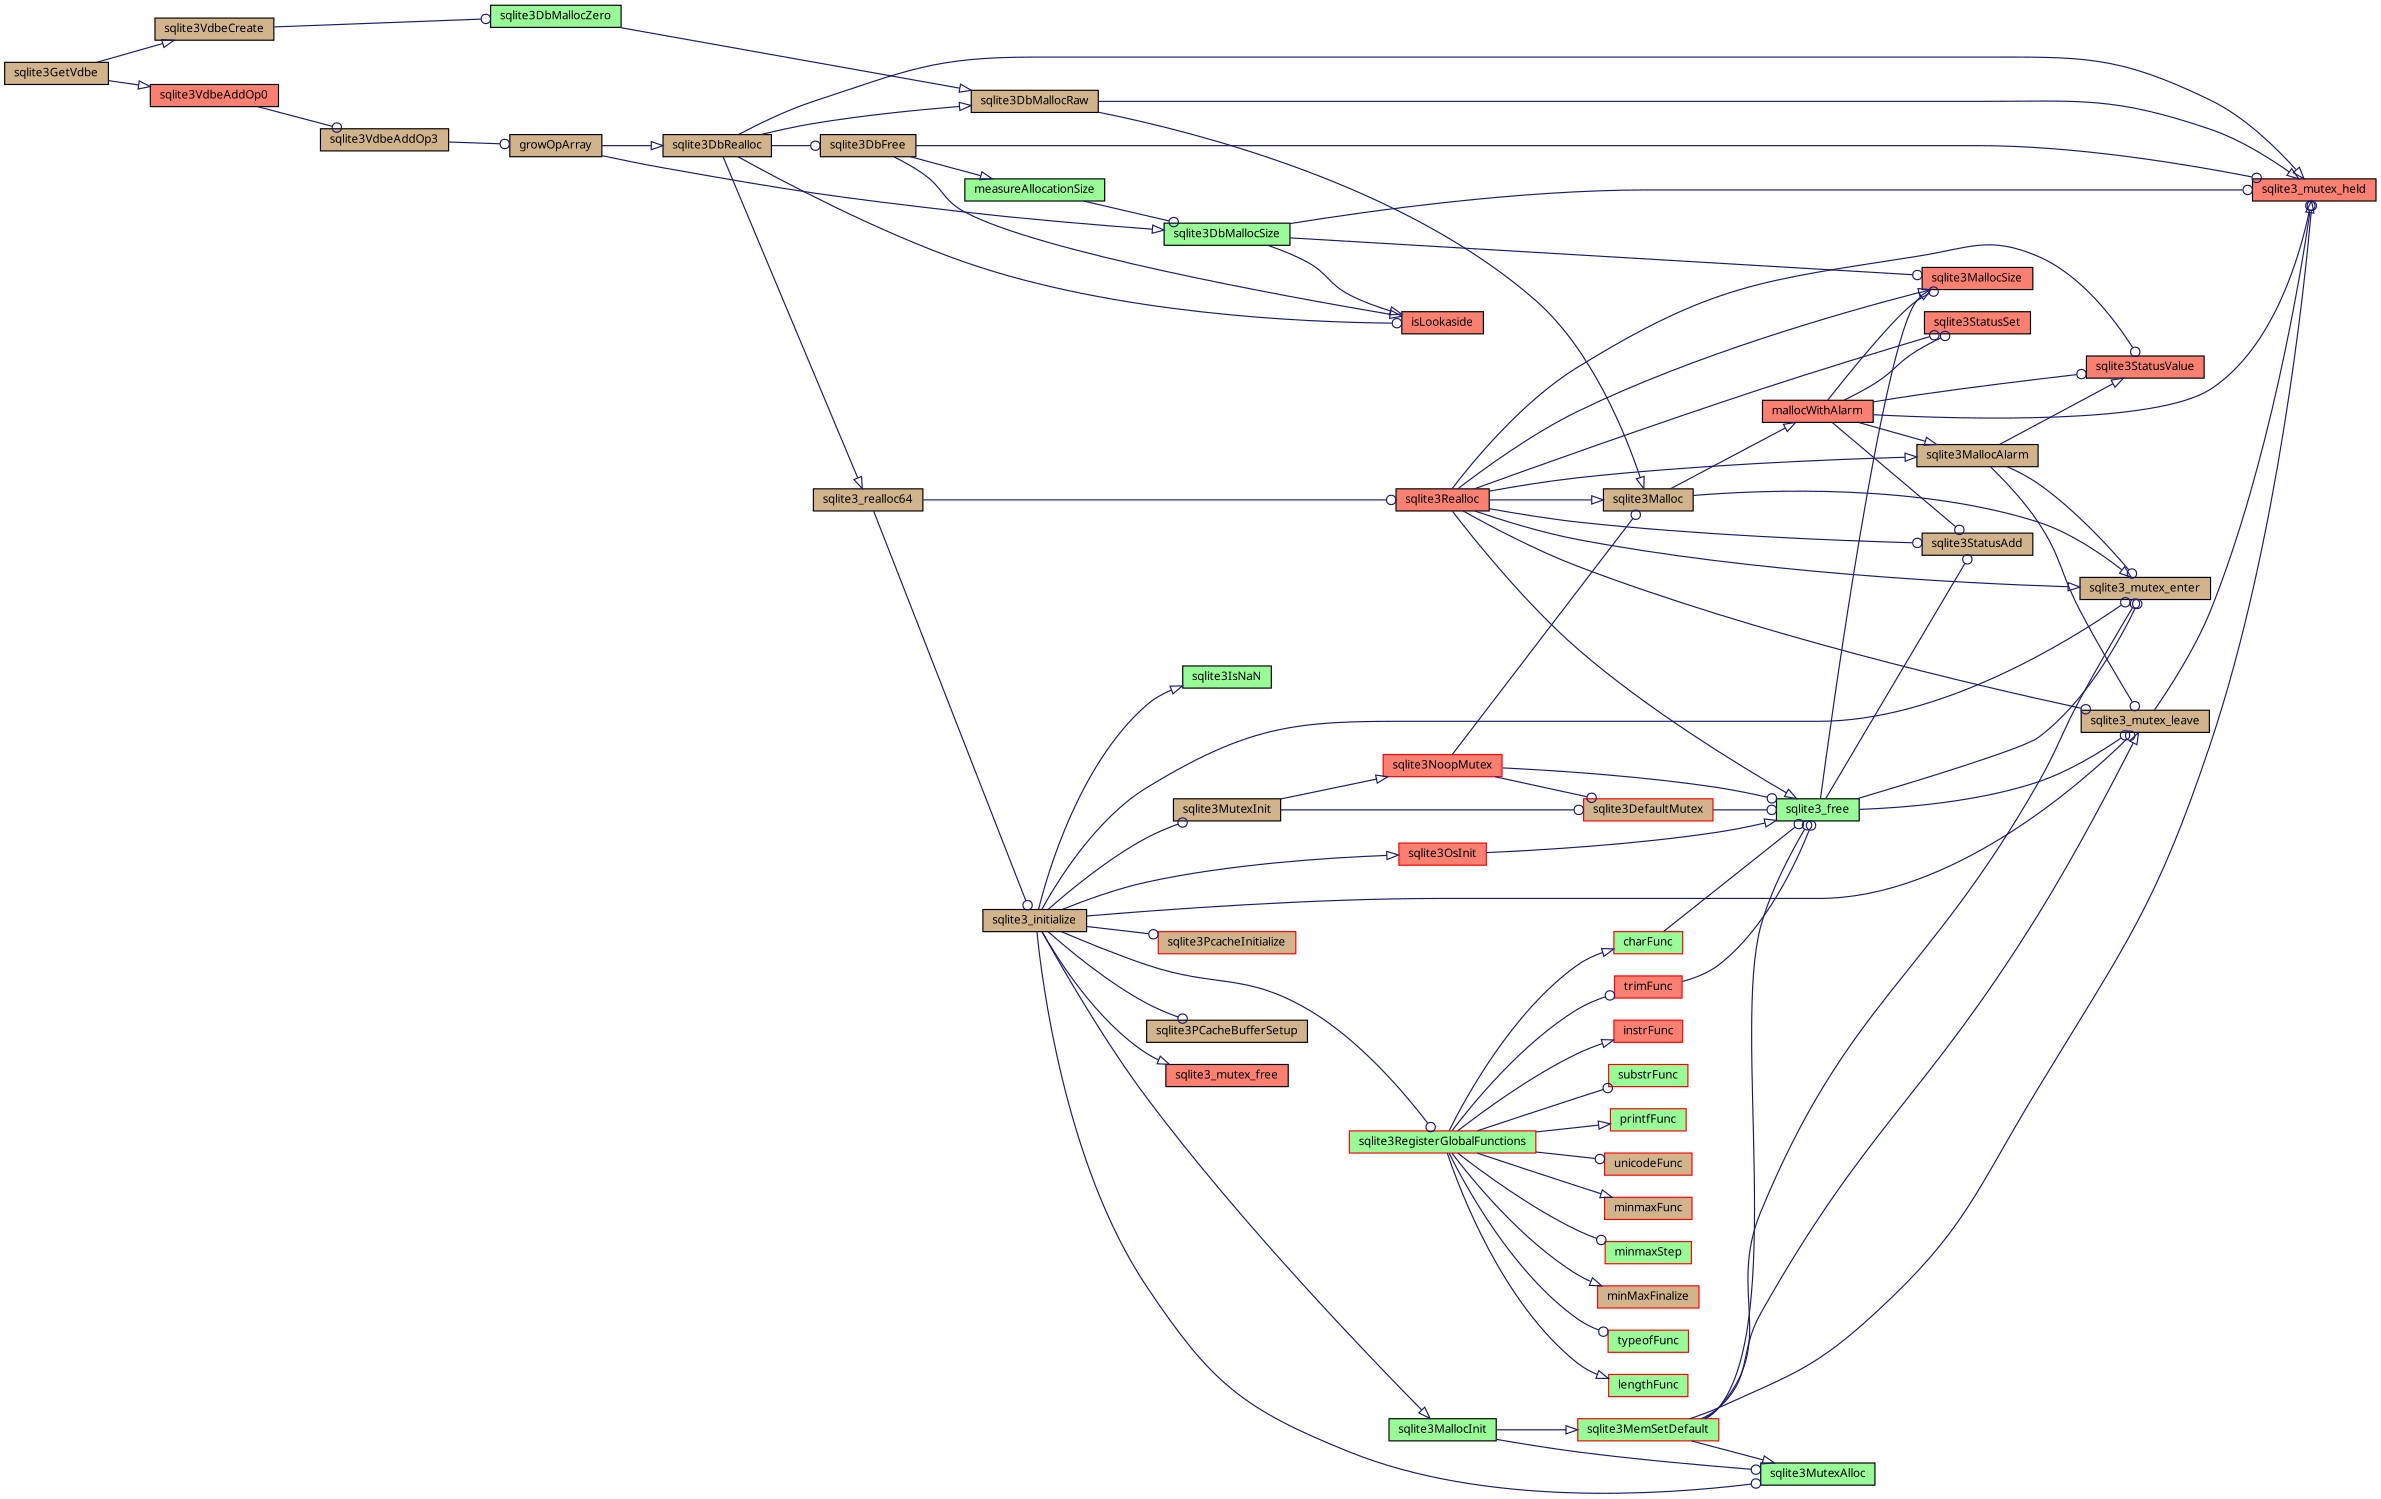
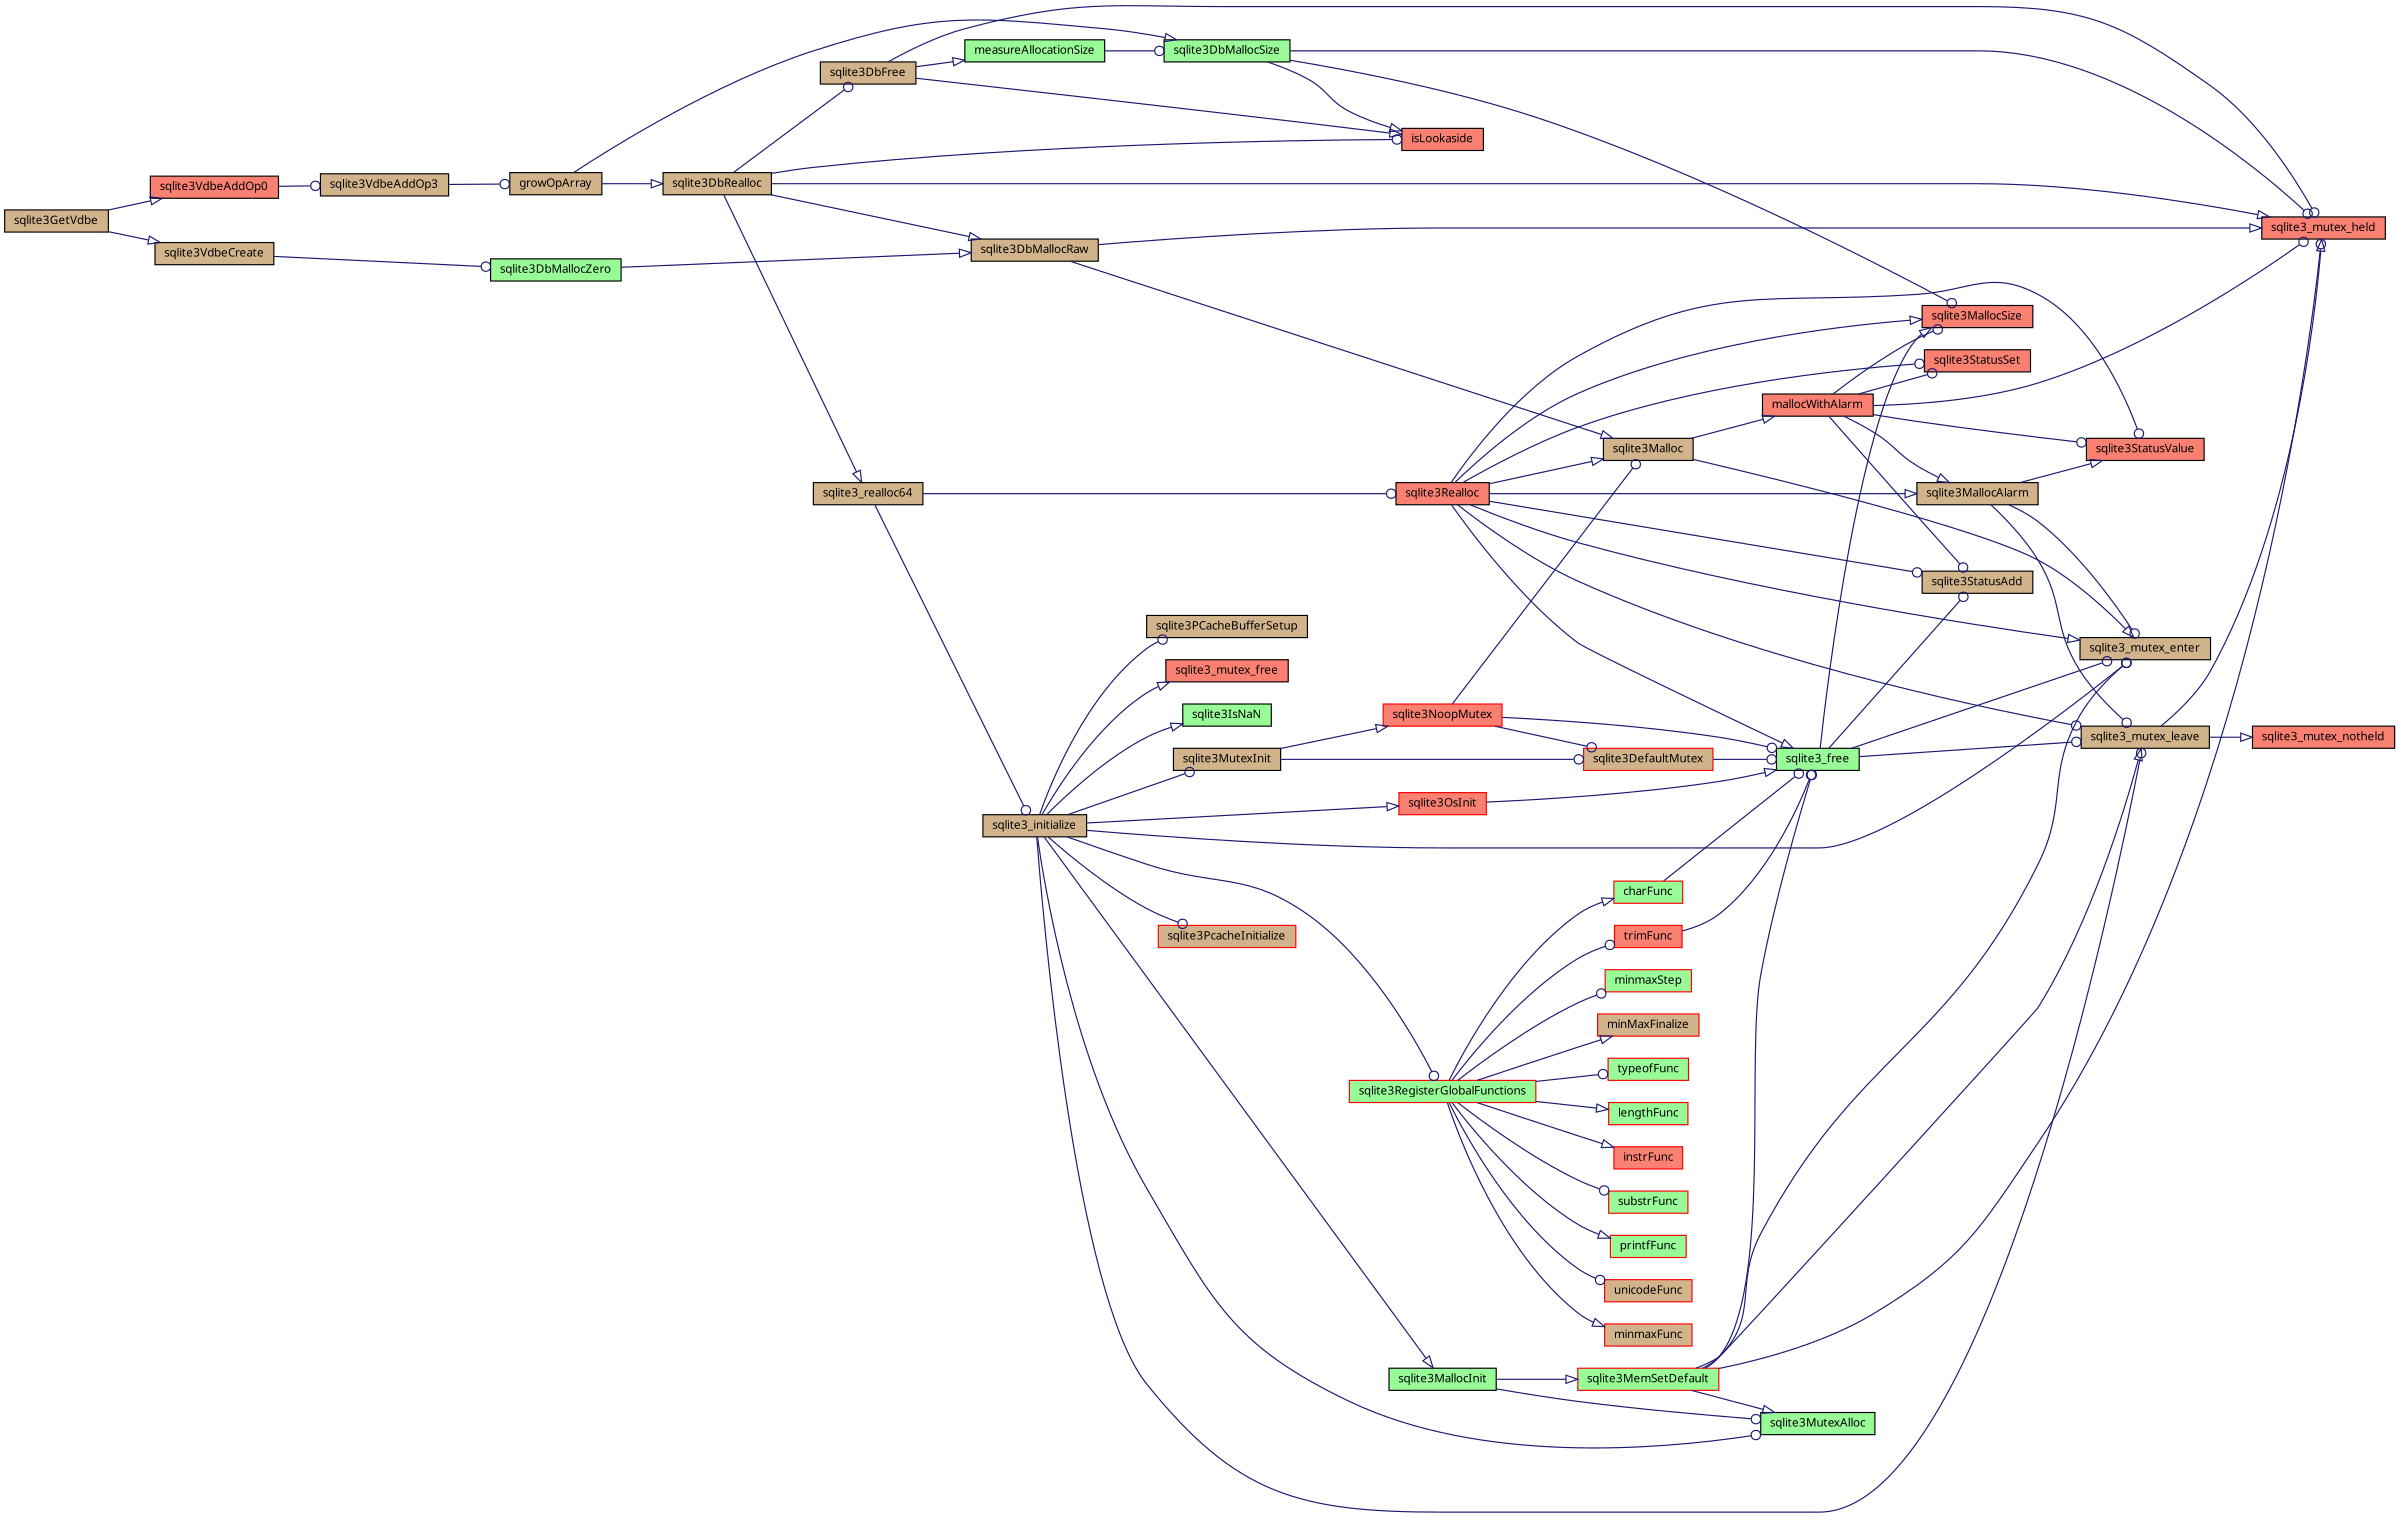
none -> (2324, 737)
